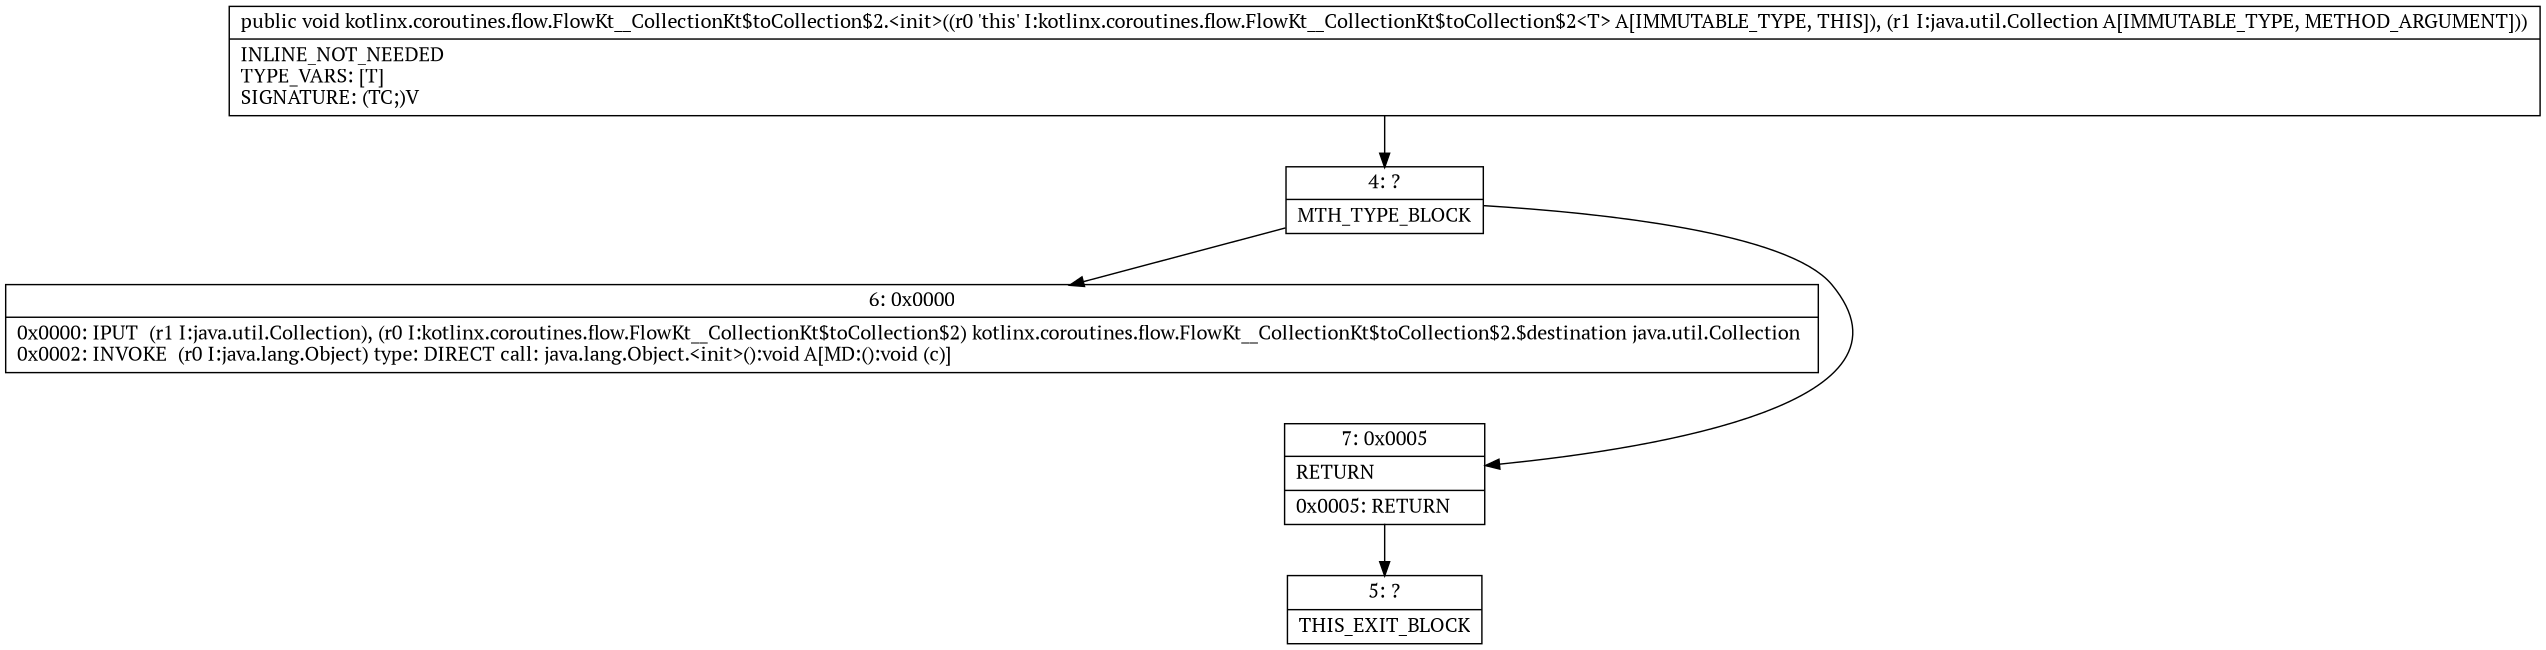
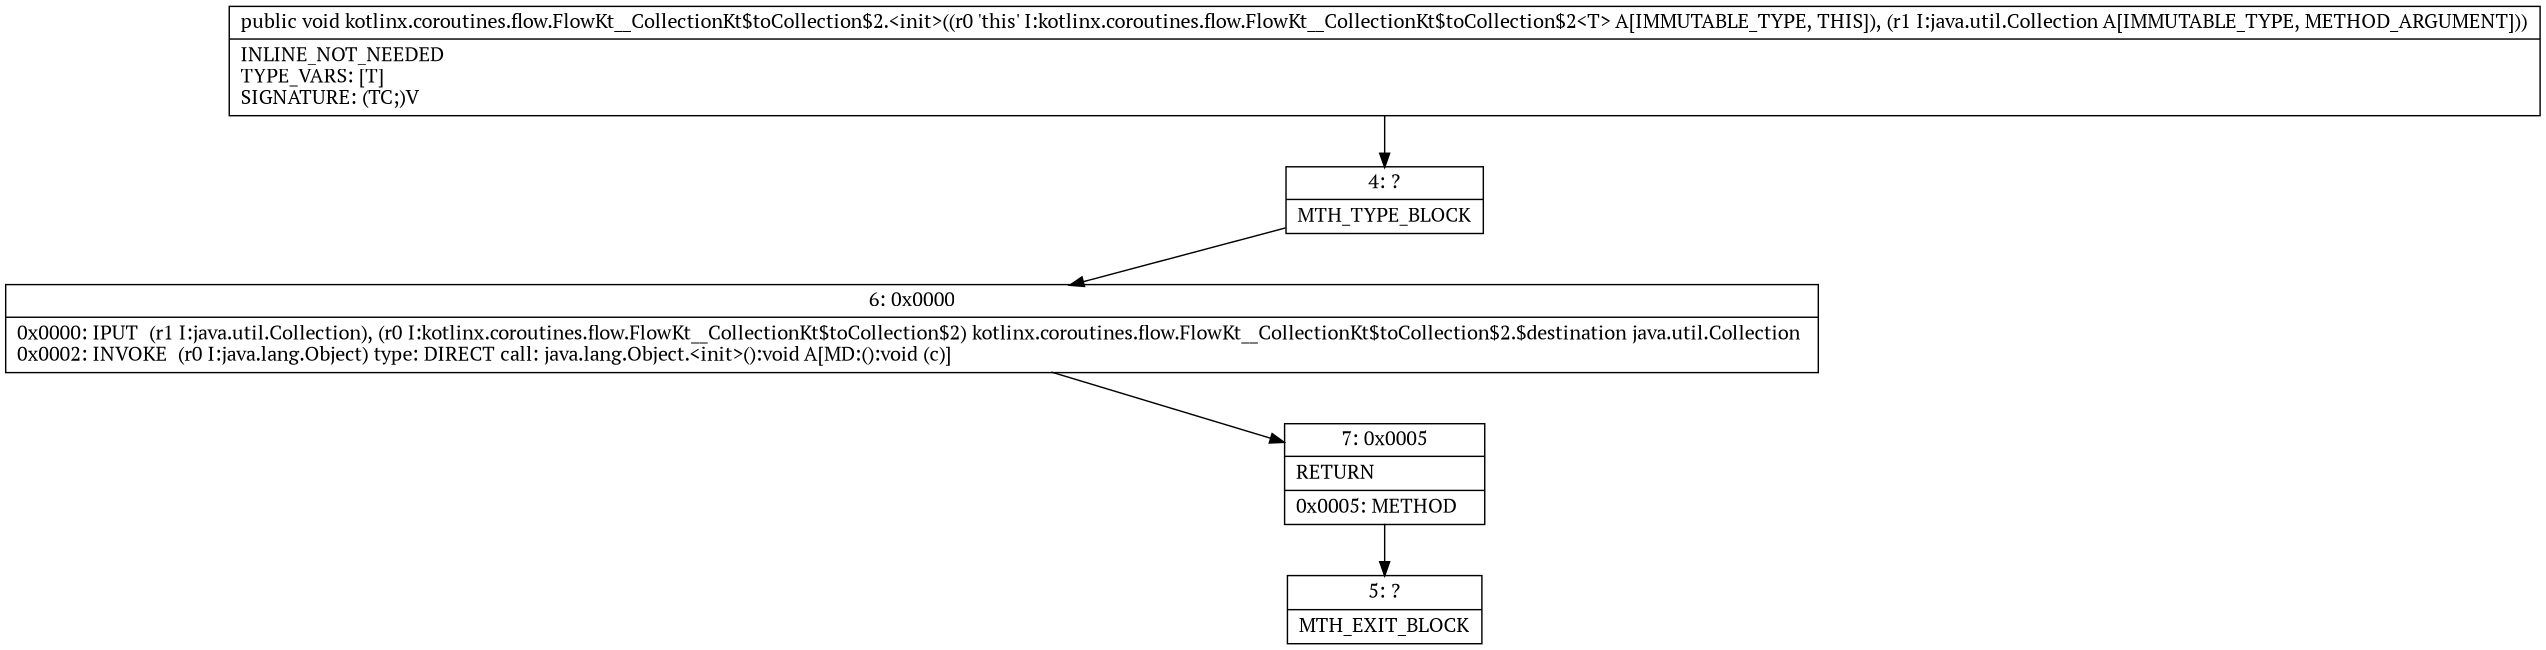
(1851, 323) -> (1161, 405)
(1382, 507) -> (1385, 507)
(1385, 626) -> (1385, 626)
